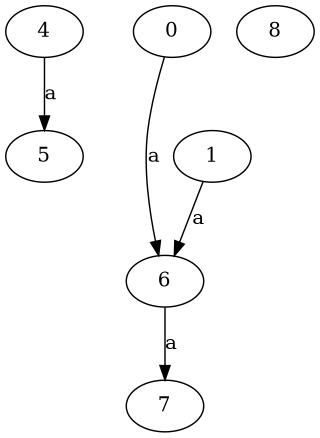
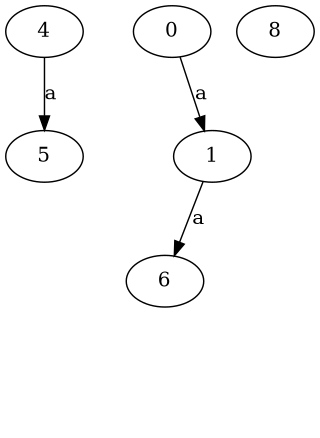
(146, 149) -> (190, 87)
(165, 406) -> none
